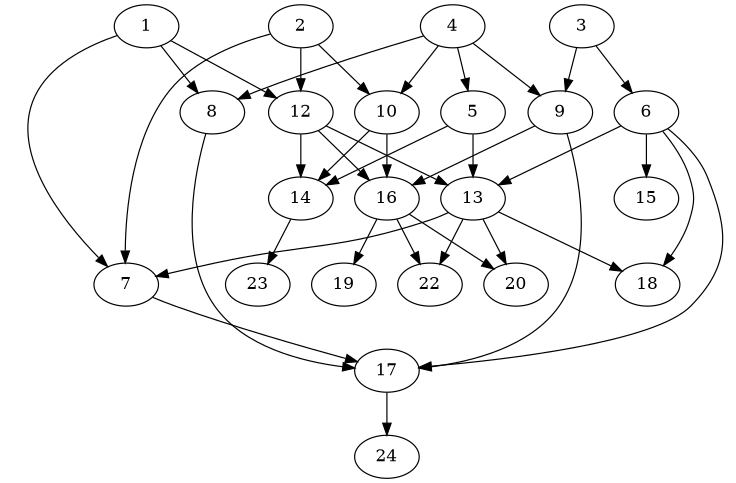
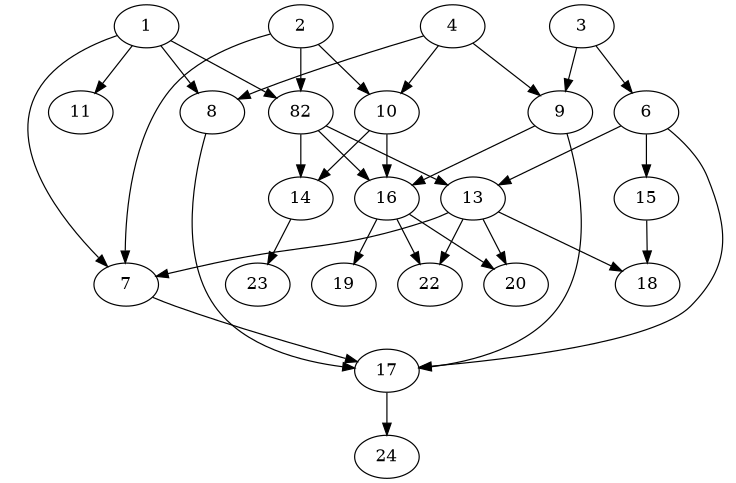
none -> (81, 112)
(301, 112) -> (301, 112)
(473, 112) -> none
(693, 192) -> (647, 236)
